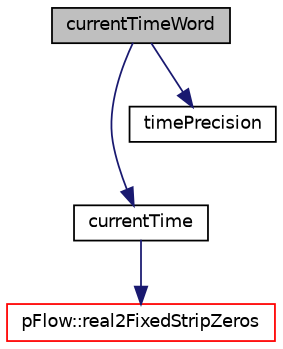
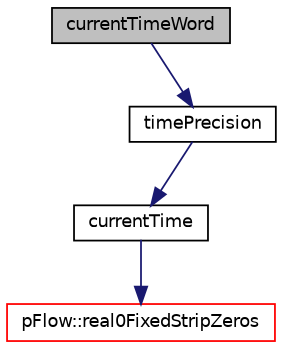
(112, 115) -> (177, 166)
(141, 323) -> (141, 323)
